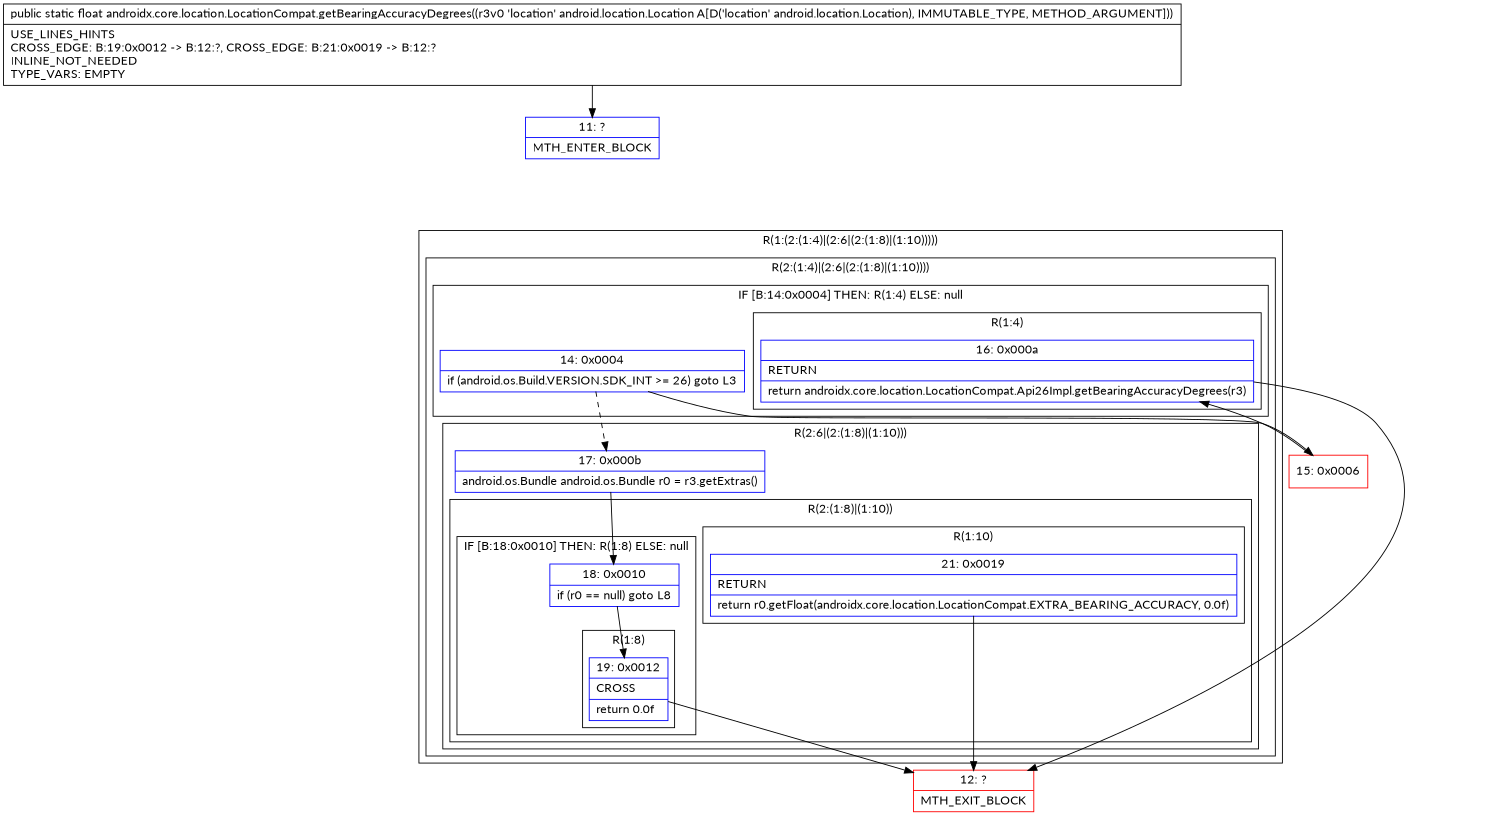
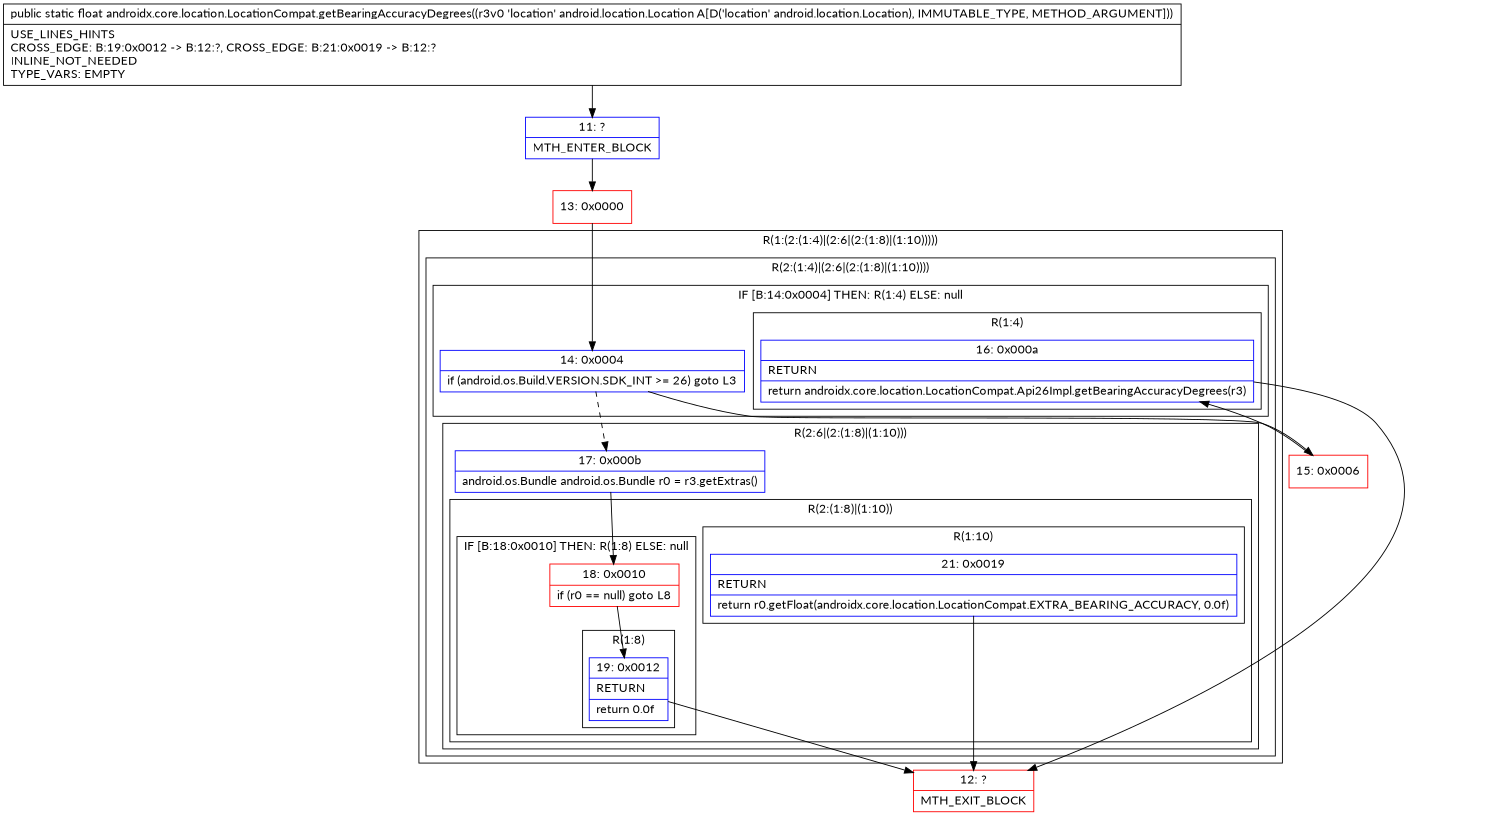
none -> (592, 207)
(614, 585) -> (614, 585)
(616, 688) -> (621, 688)
